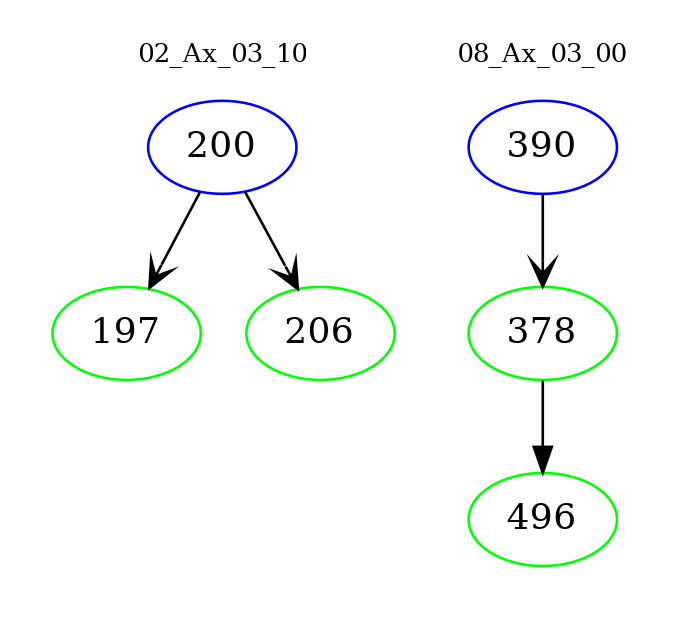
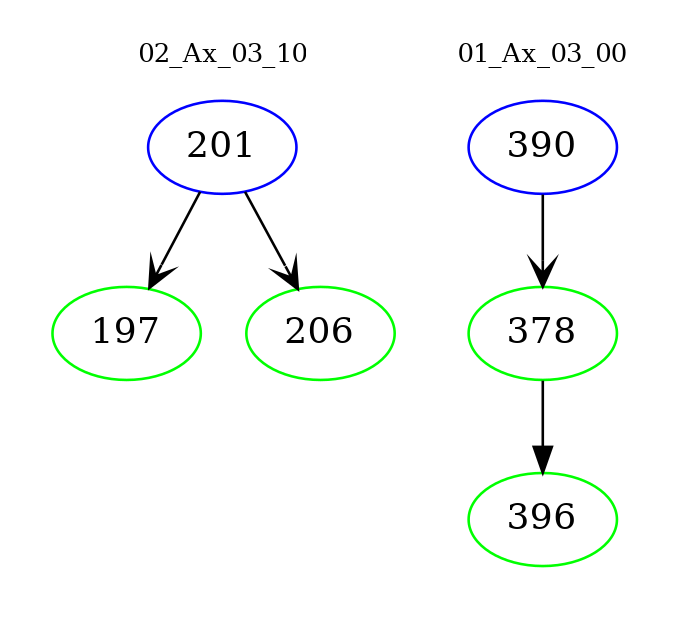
(543, 56) -> (543, 56)
(222, 147) -> (222, 147)
(543, 520) -> (543, 520)
